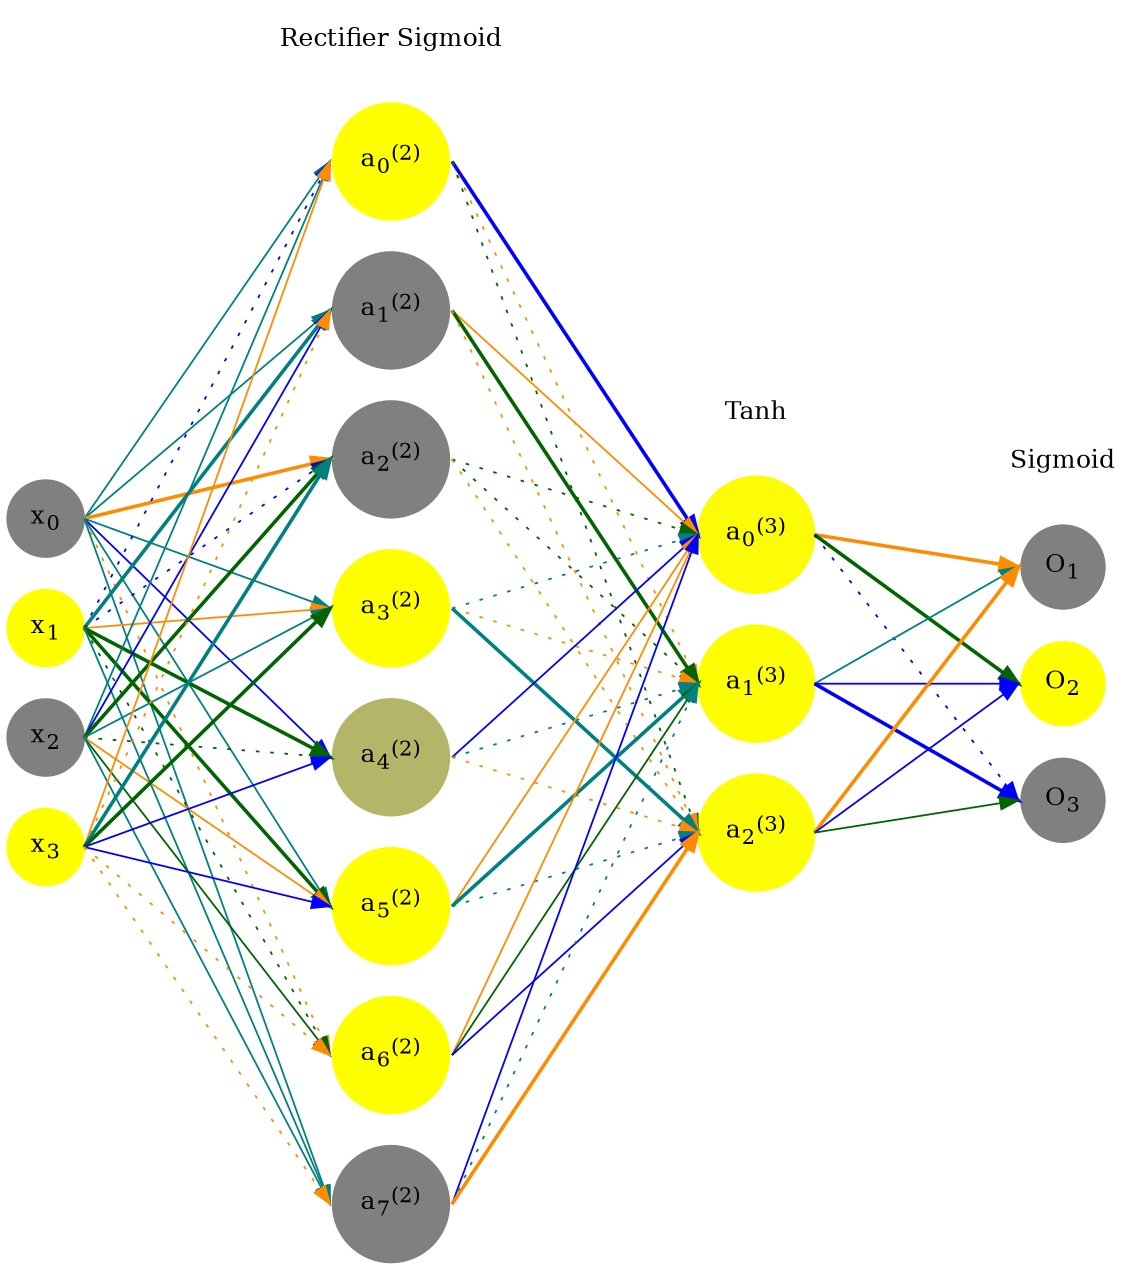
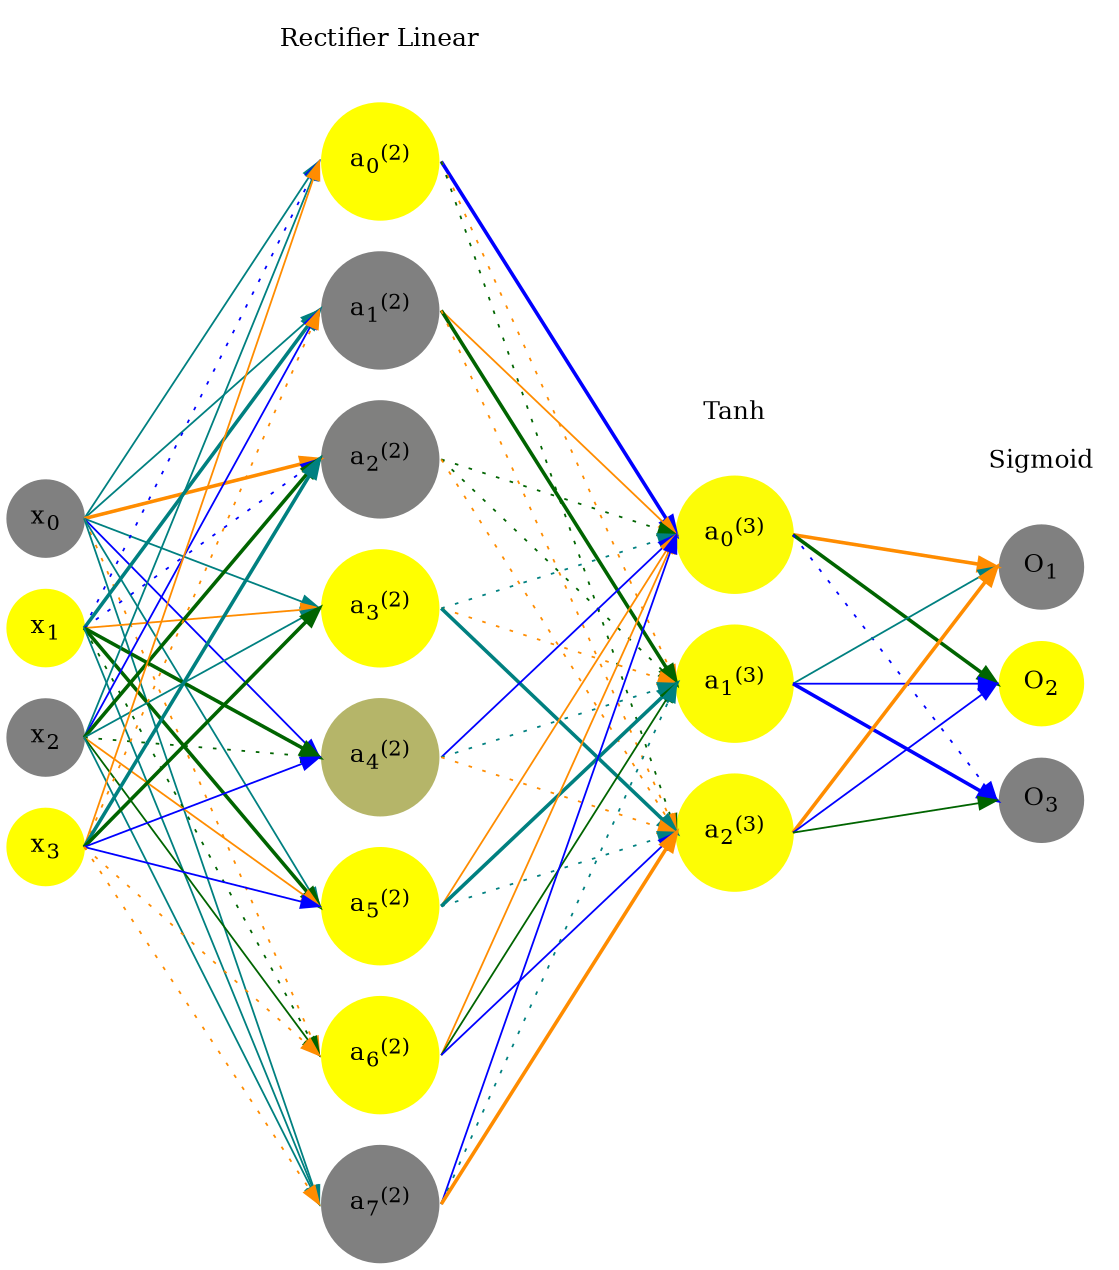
(391, 39) -> (380, 39)
